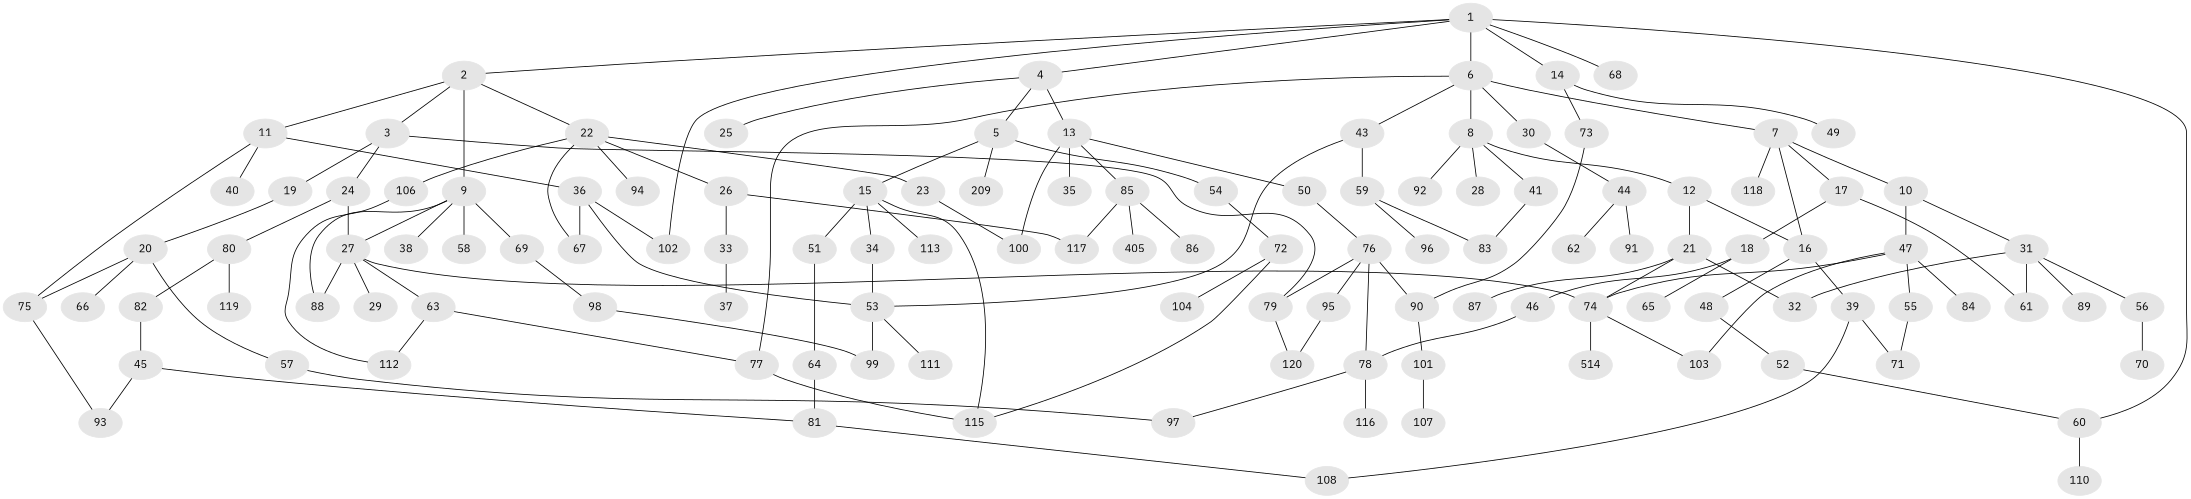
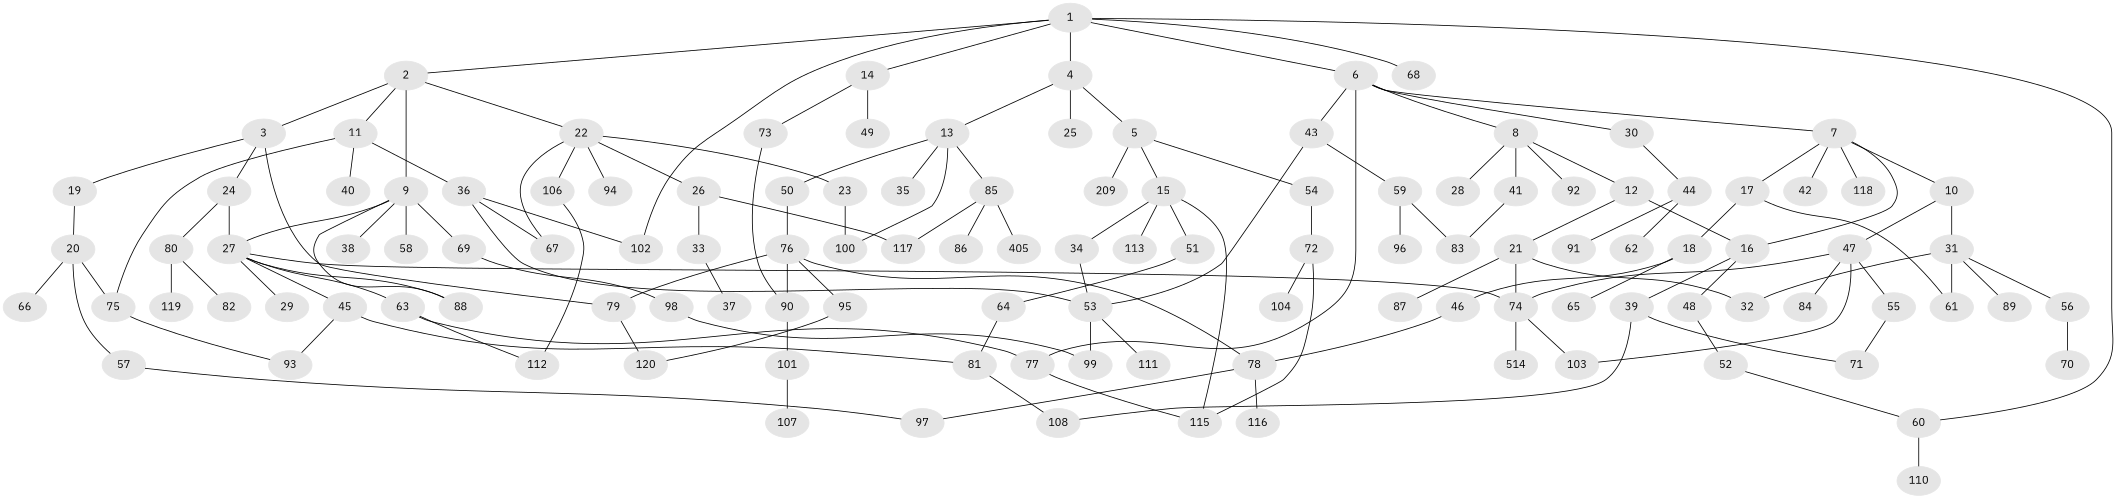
none -> (1805, 191)
(141, 336) -> (287, 278)
